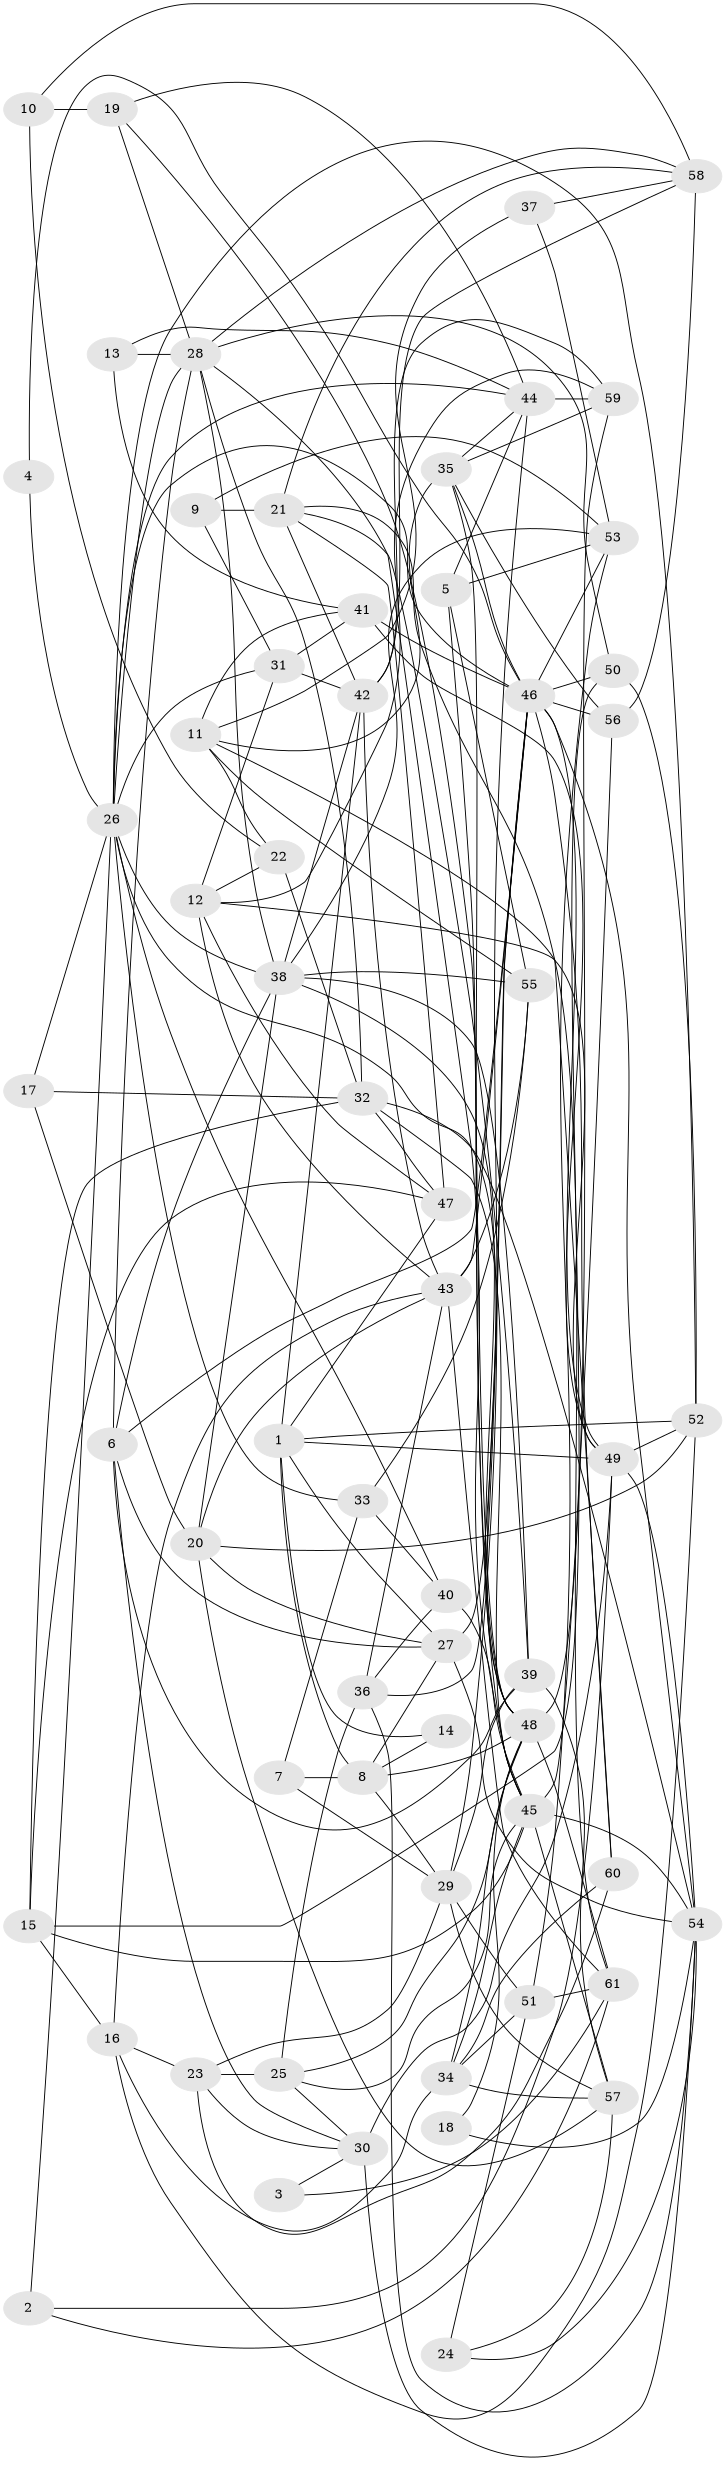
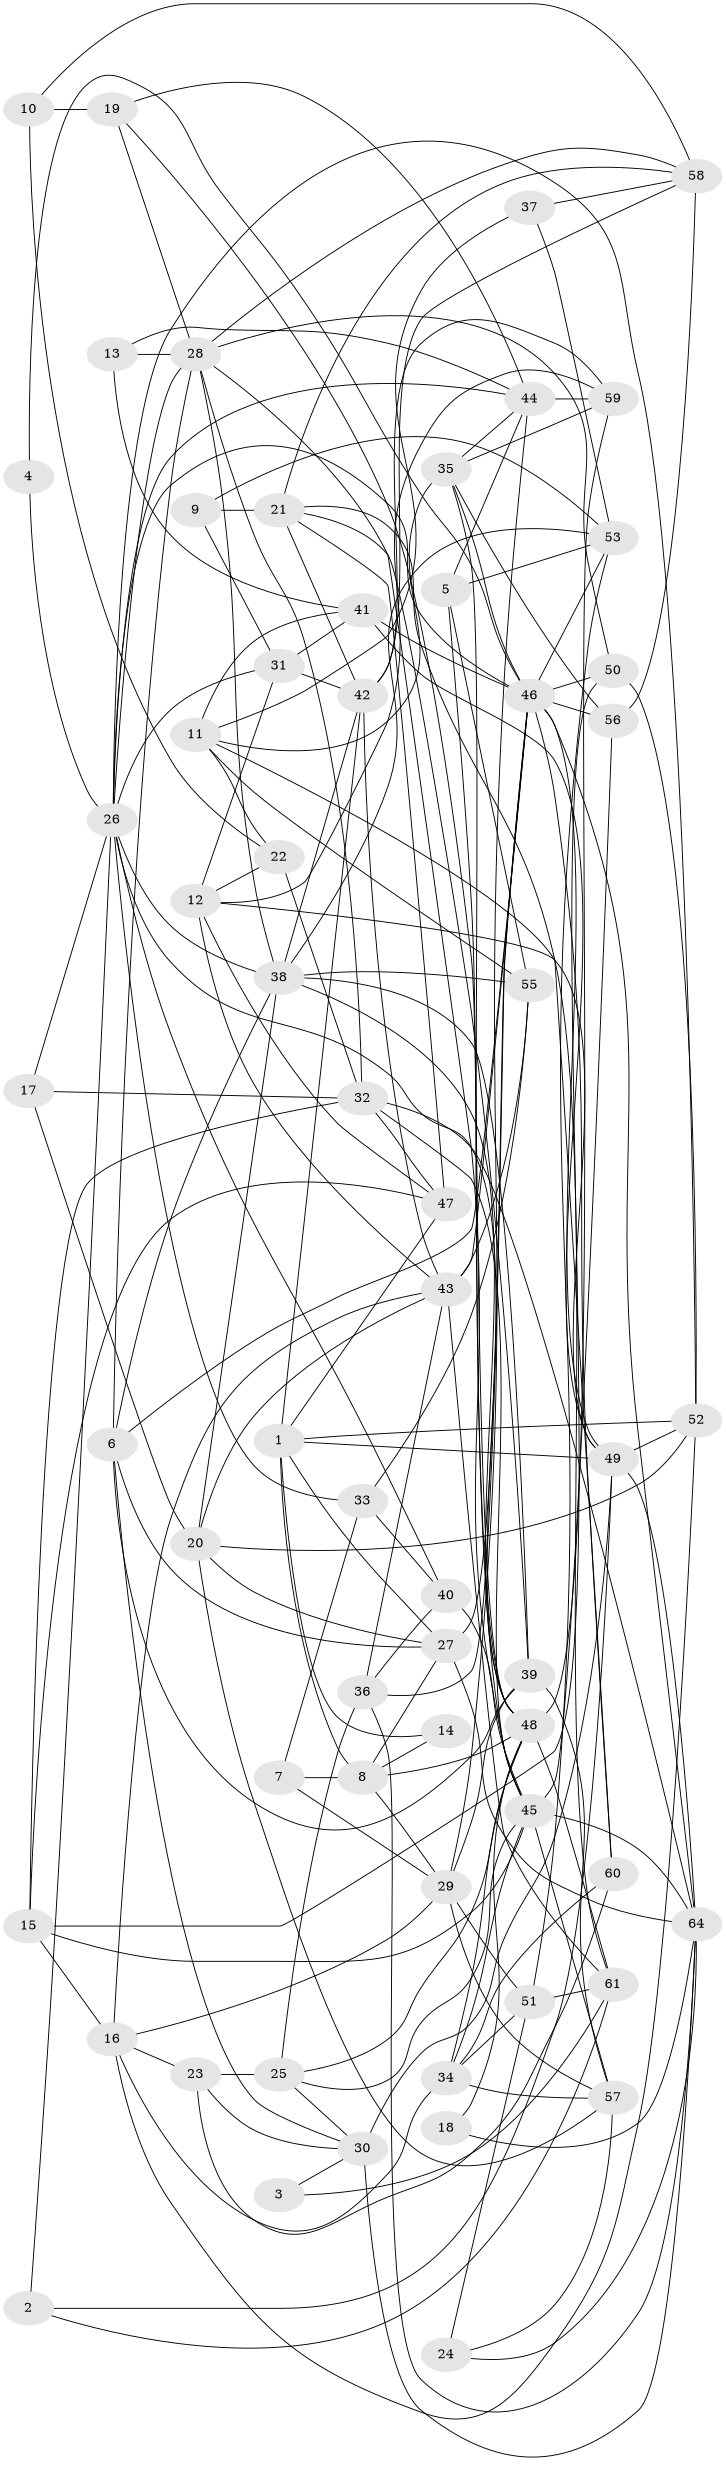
(697, 1924) -> (697, 1924)
(361, 2027) -> (285, 1988)
